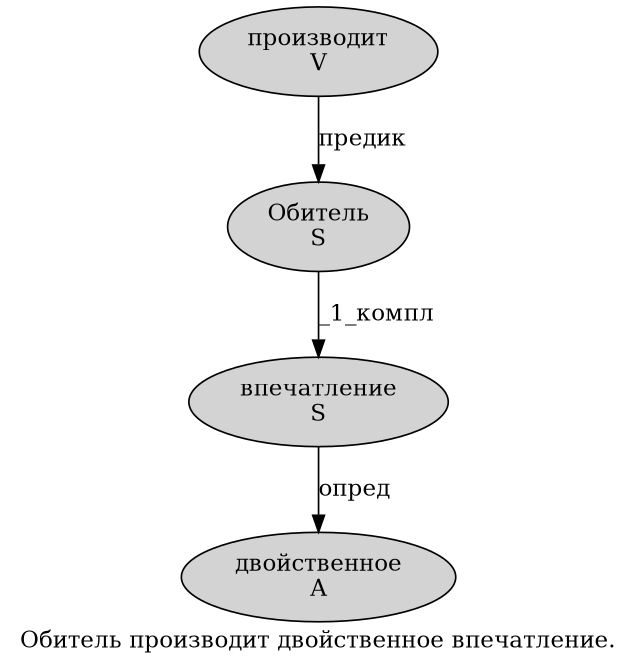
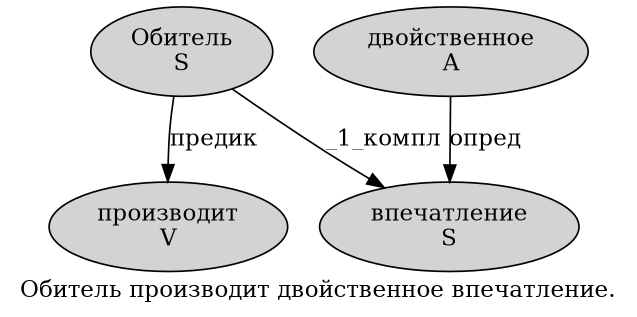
(319, 131) -> (170, 130)
(319, 481) -> (450, 131)
